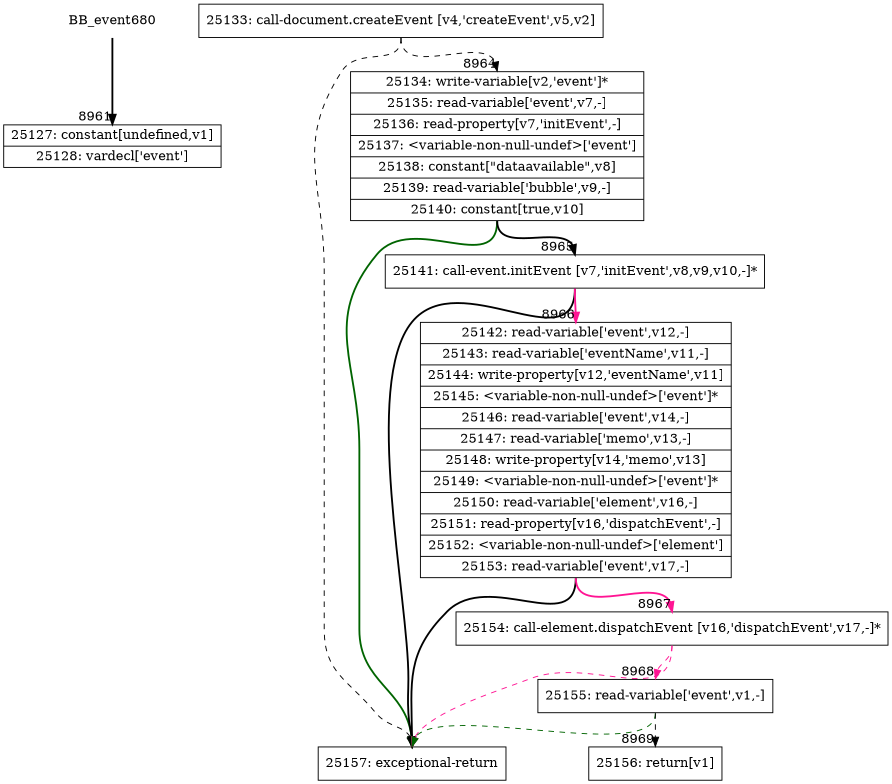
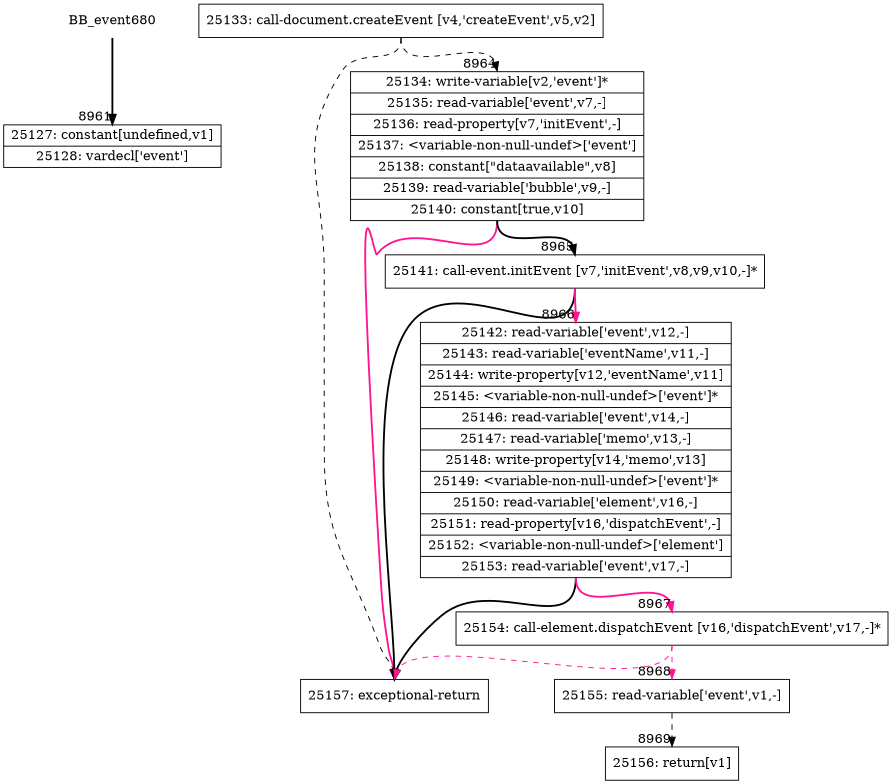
(358, 429) -> (369, 366)
(538, 730) -> none
